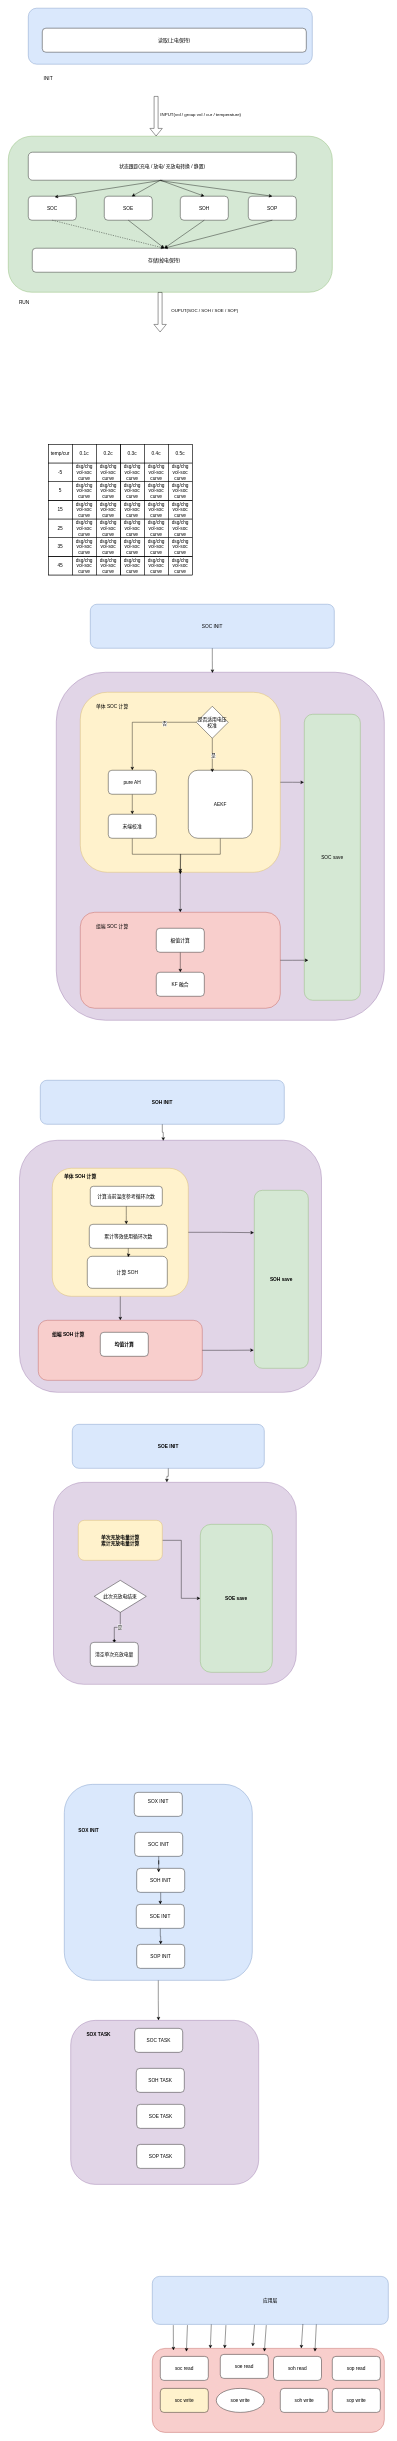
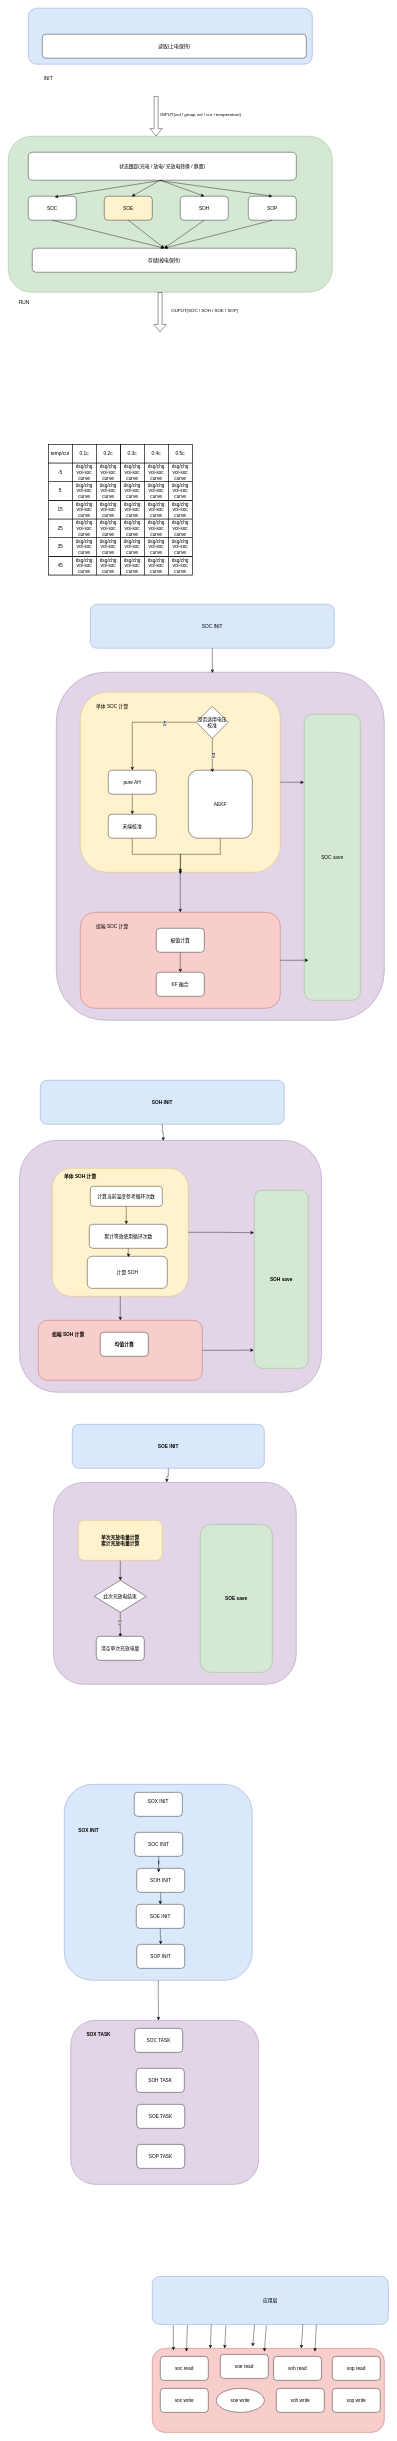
(174, 40) -> (174, 46)
(128, 208) -> (128, 208)
(107, 234) -> (107, 234)
(196, 1598) -> (120, 1576)
(114, 1654) -> (120, 1648)
(184, 2400) -> (184, 2400)
(304, 2400) -> (300, 2400)
